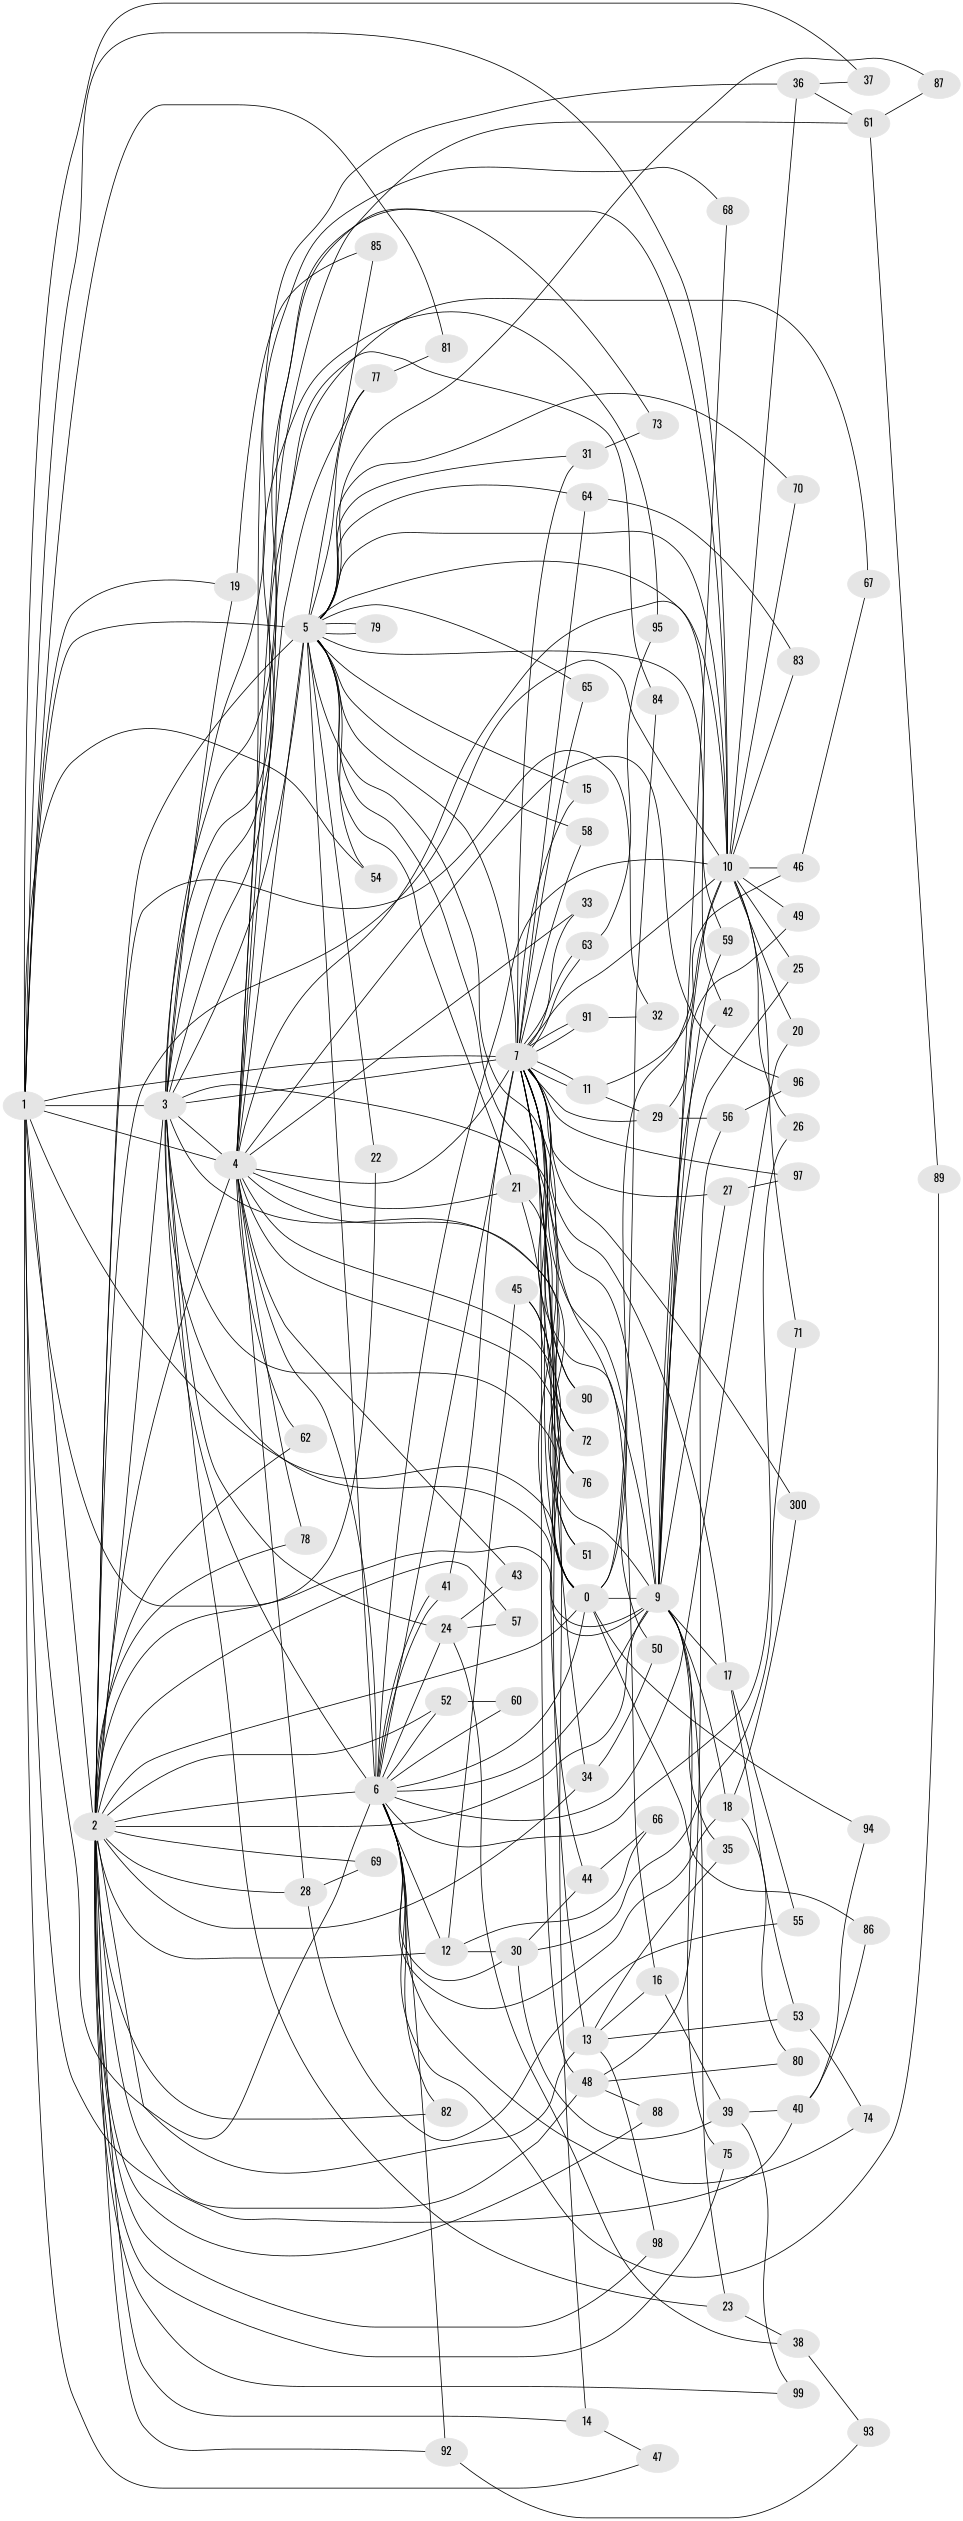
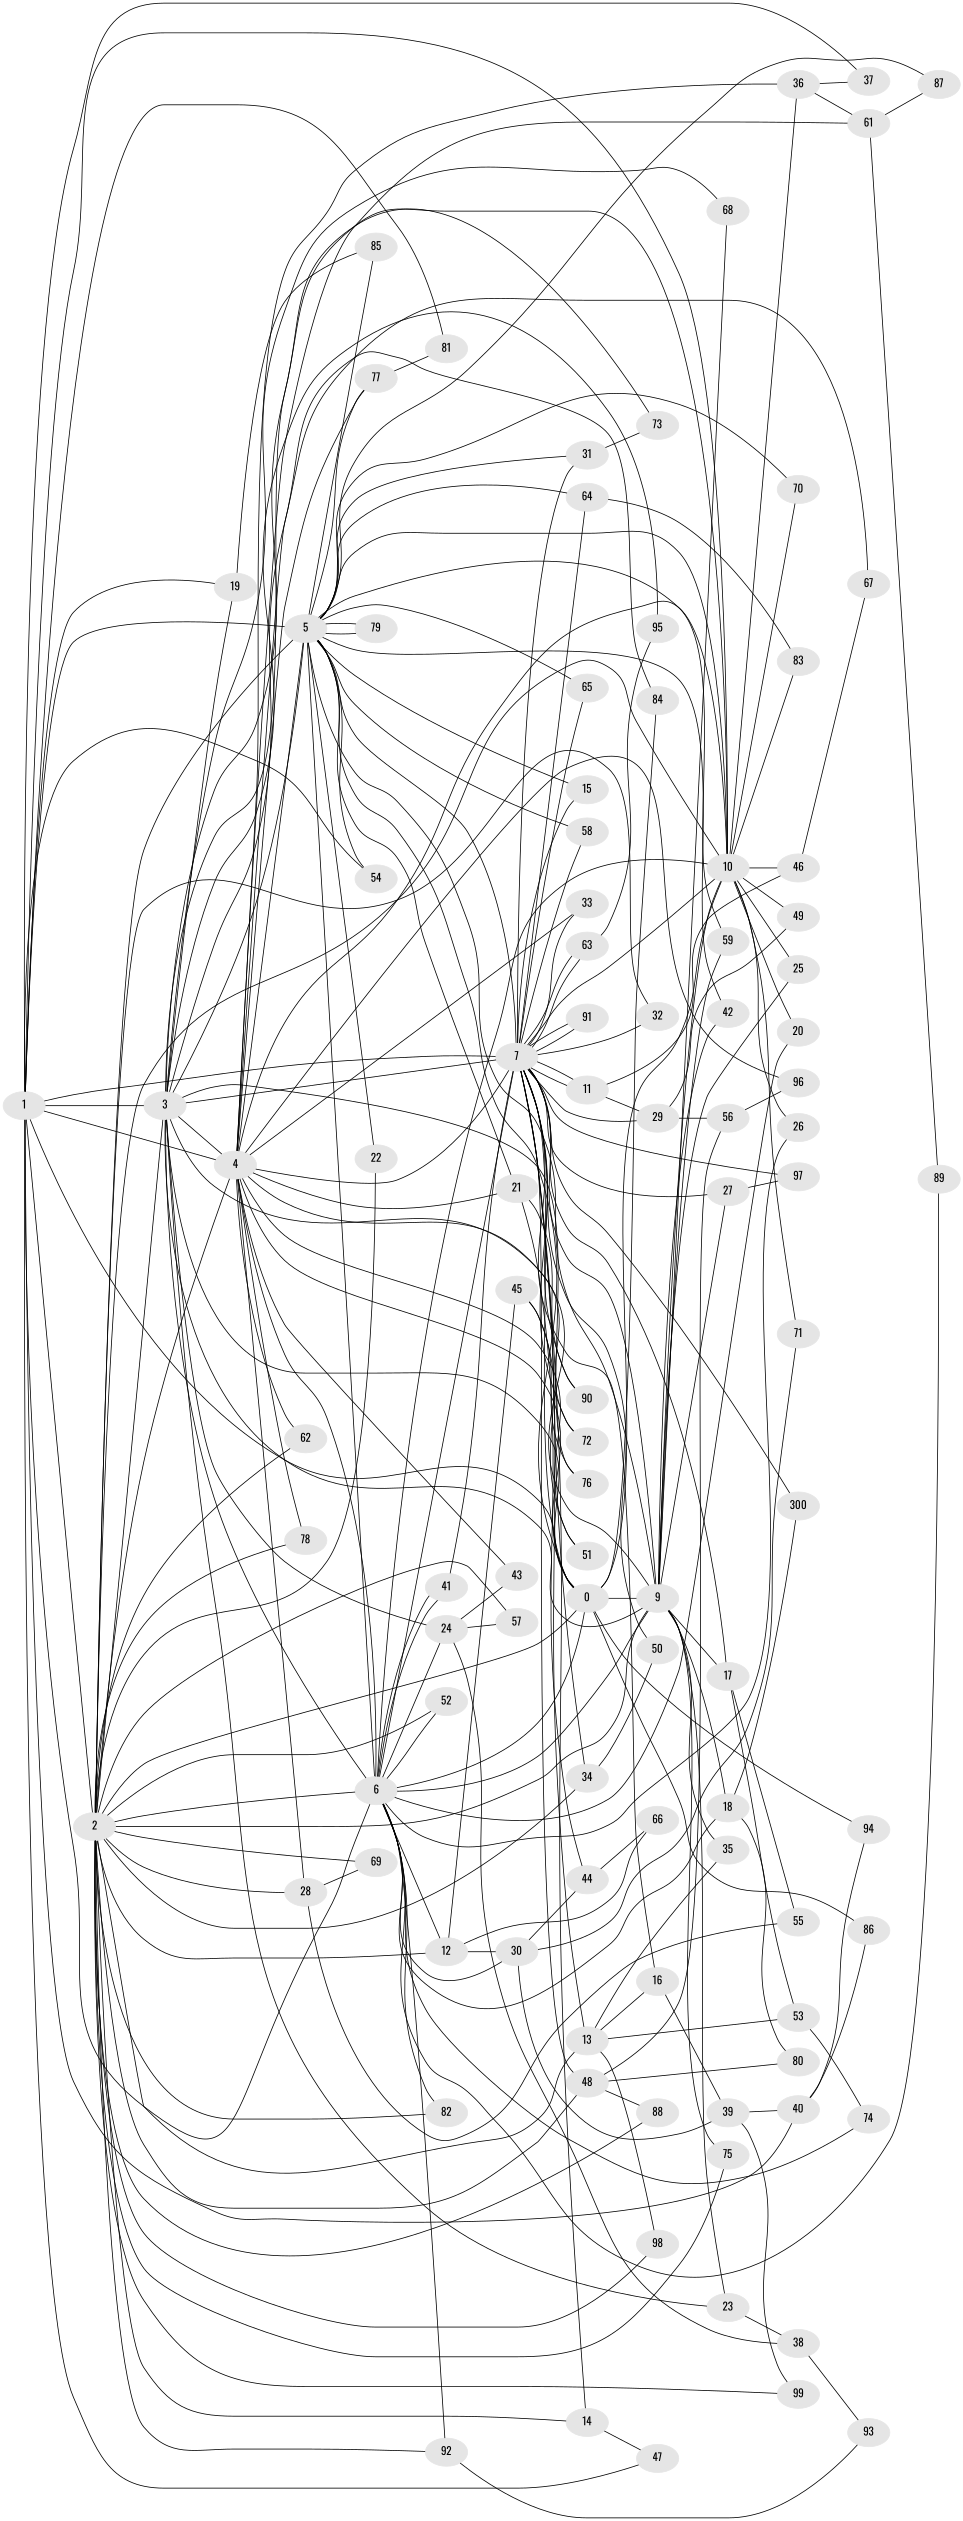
(623, 1017) -> (591, 1044)
(179, 1606) -> none
(517, 1702) -> none
